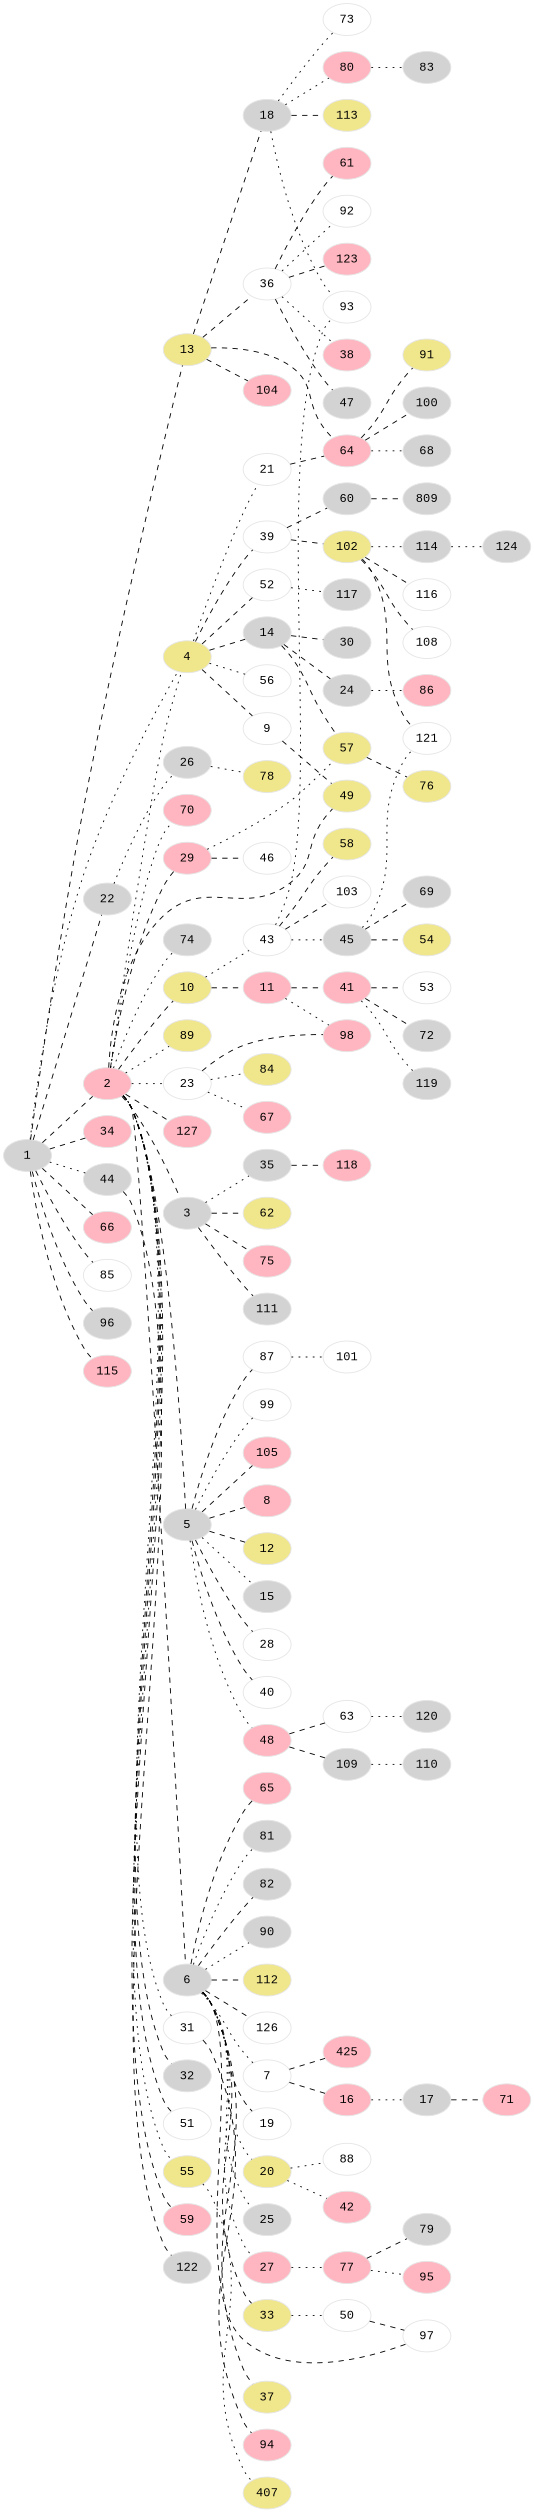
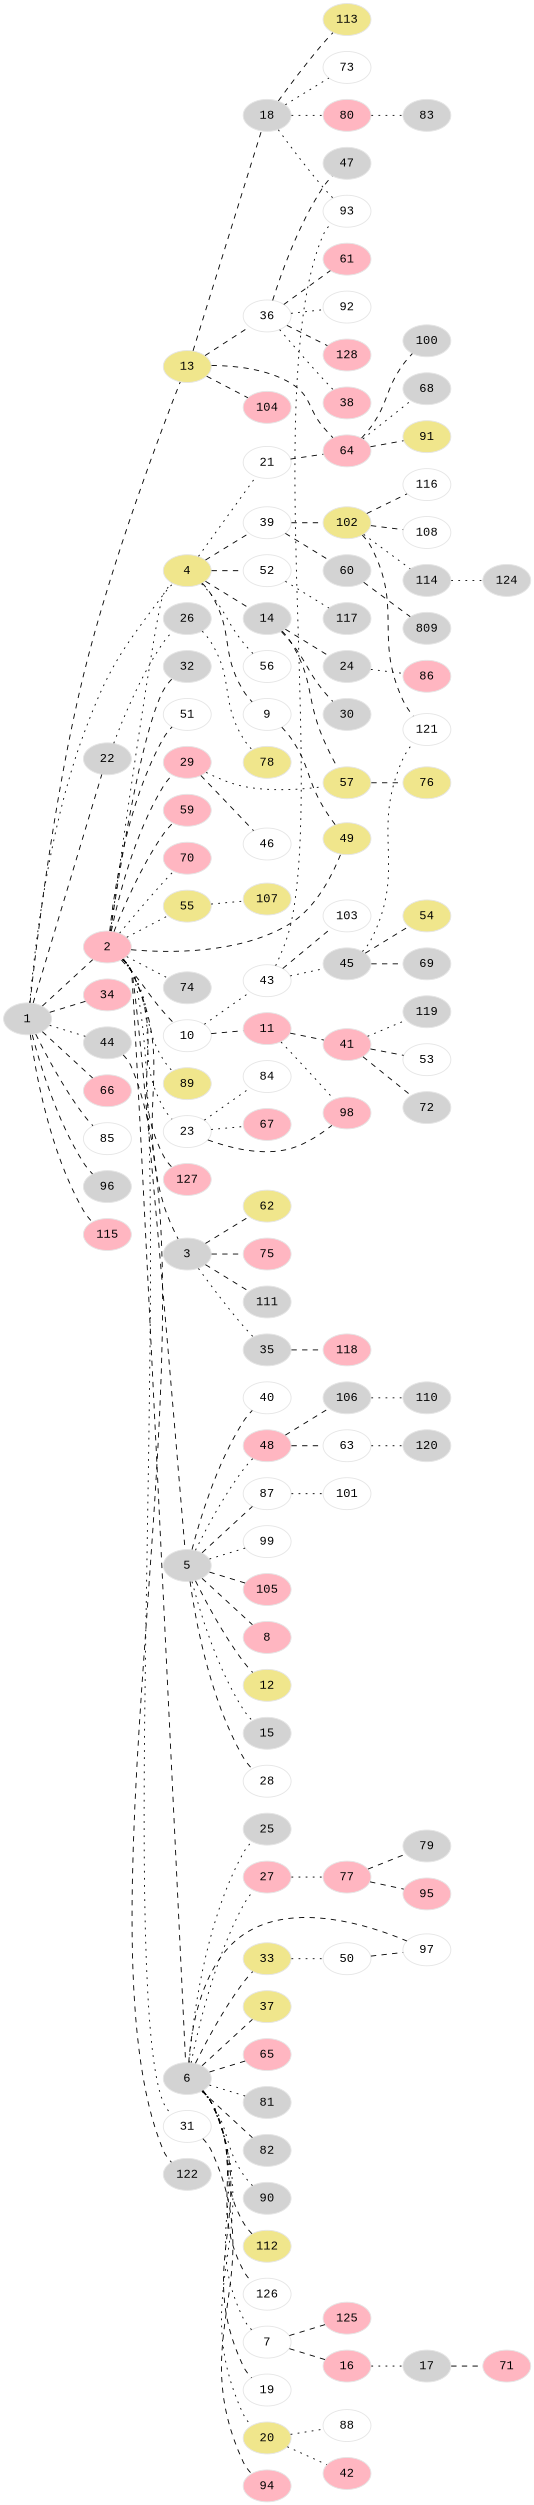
(347, 259) -> (347, 355)
(347, 844) -> none
(187, 988) -> (187, 1036)
(267, 1069) -> (267, 1077)
(347, 1764) -> (347, 1398)
(347, 2052) -> (347, 2318)
(387, 2272) -> (387, 1885)
(267, 2493) -> (267, 899)
